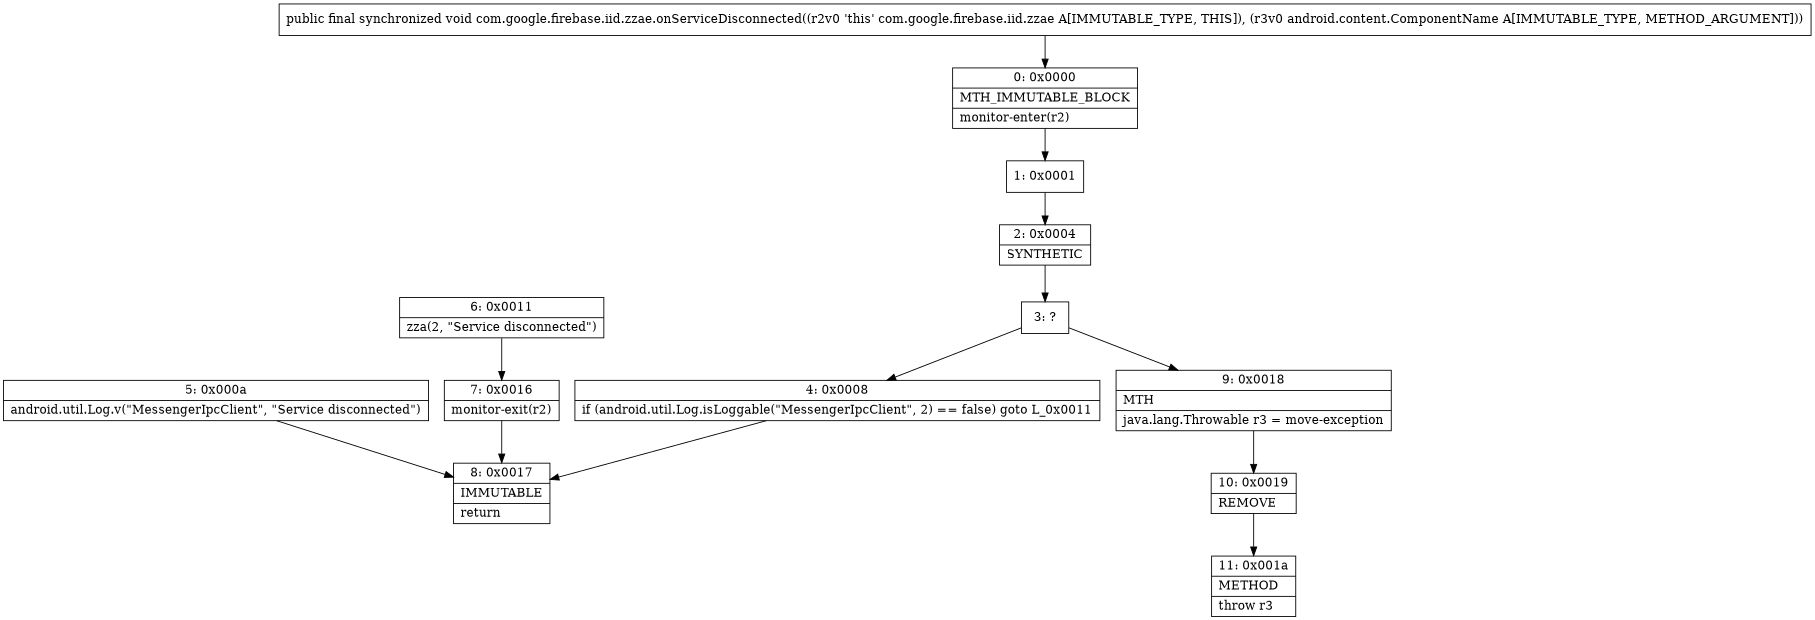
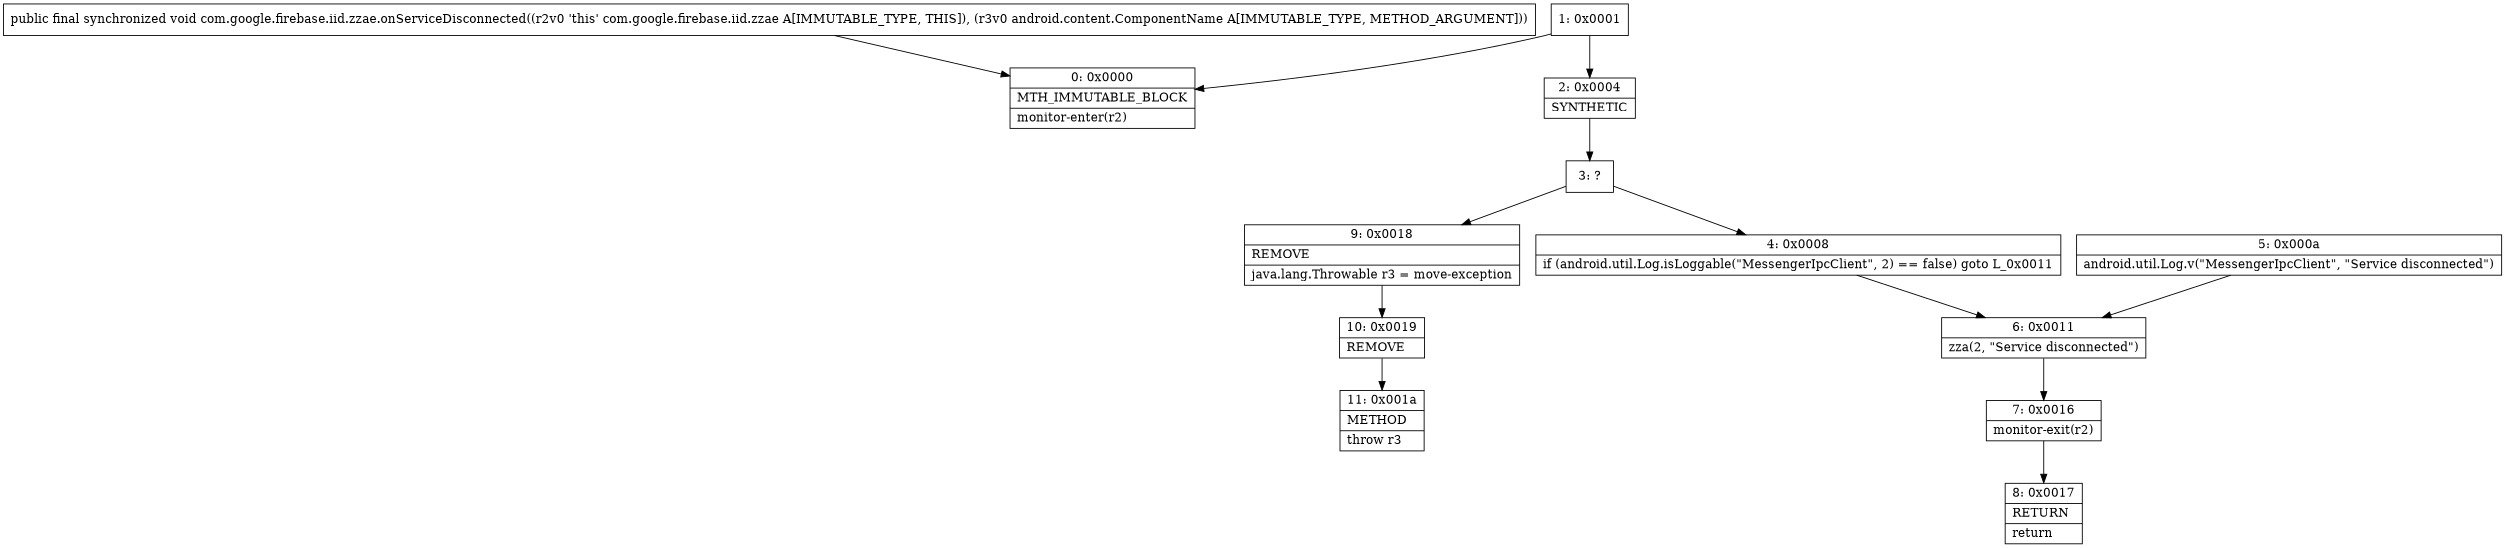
(1045, 140) -> (1378, 67)
(1139, 400) -> (1281, 255)
(361, 448) -> (2171, 295)
(662, 449) -> (1917, 295)
(502, 493) -> (2041, 513)
